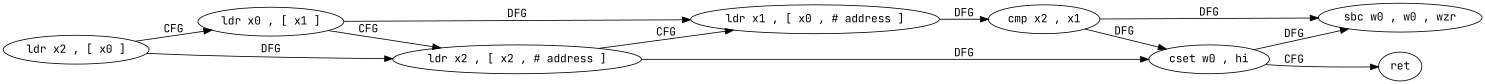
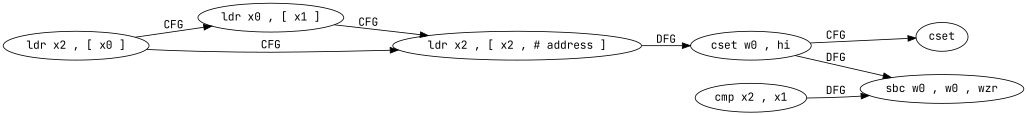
(815, 19) -> none
(1122, 38) -> none
(271, 49) -> (271, 45)
(1400, 67) -> (942, 37)
